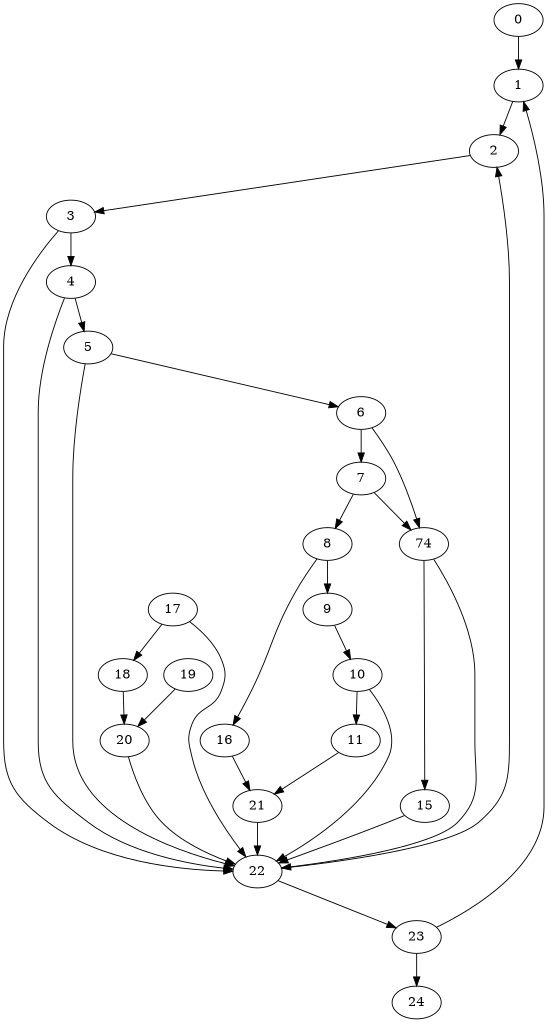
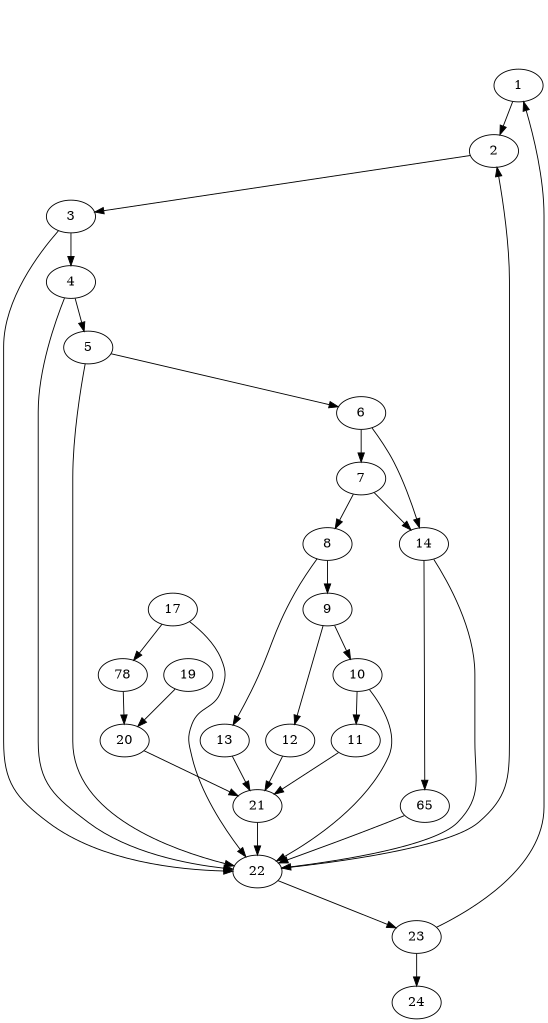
(519, 20) -> none
(424, 544) -> (424, 544)
(123, 675) -> (123, 675)
(225, 741) -> (225, 741)
none -> (290, 741)
(425, 806) -> (425, 806)
(162, 823) -> (187, 771)
